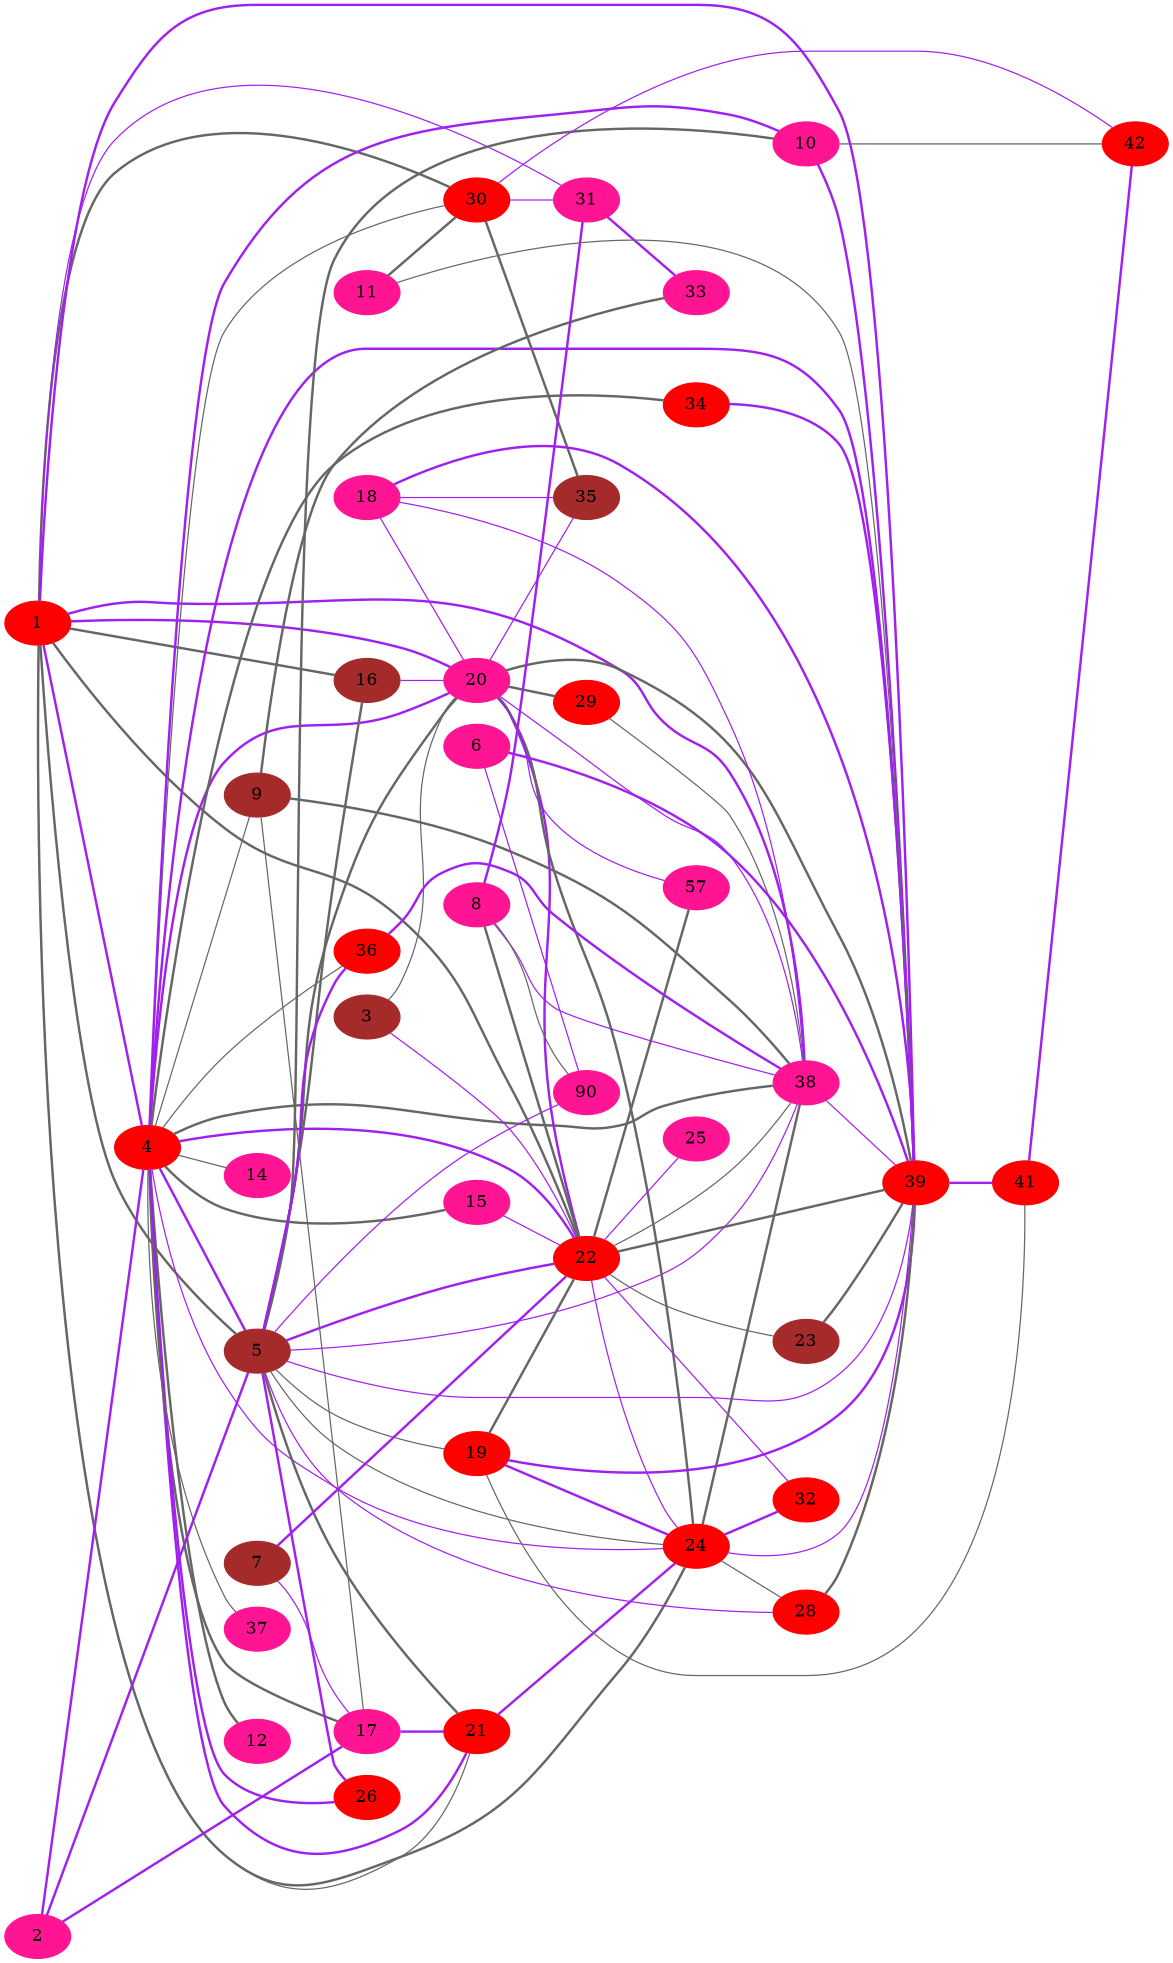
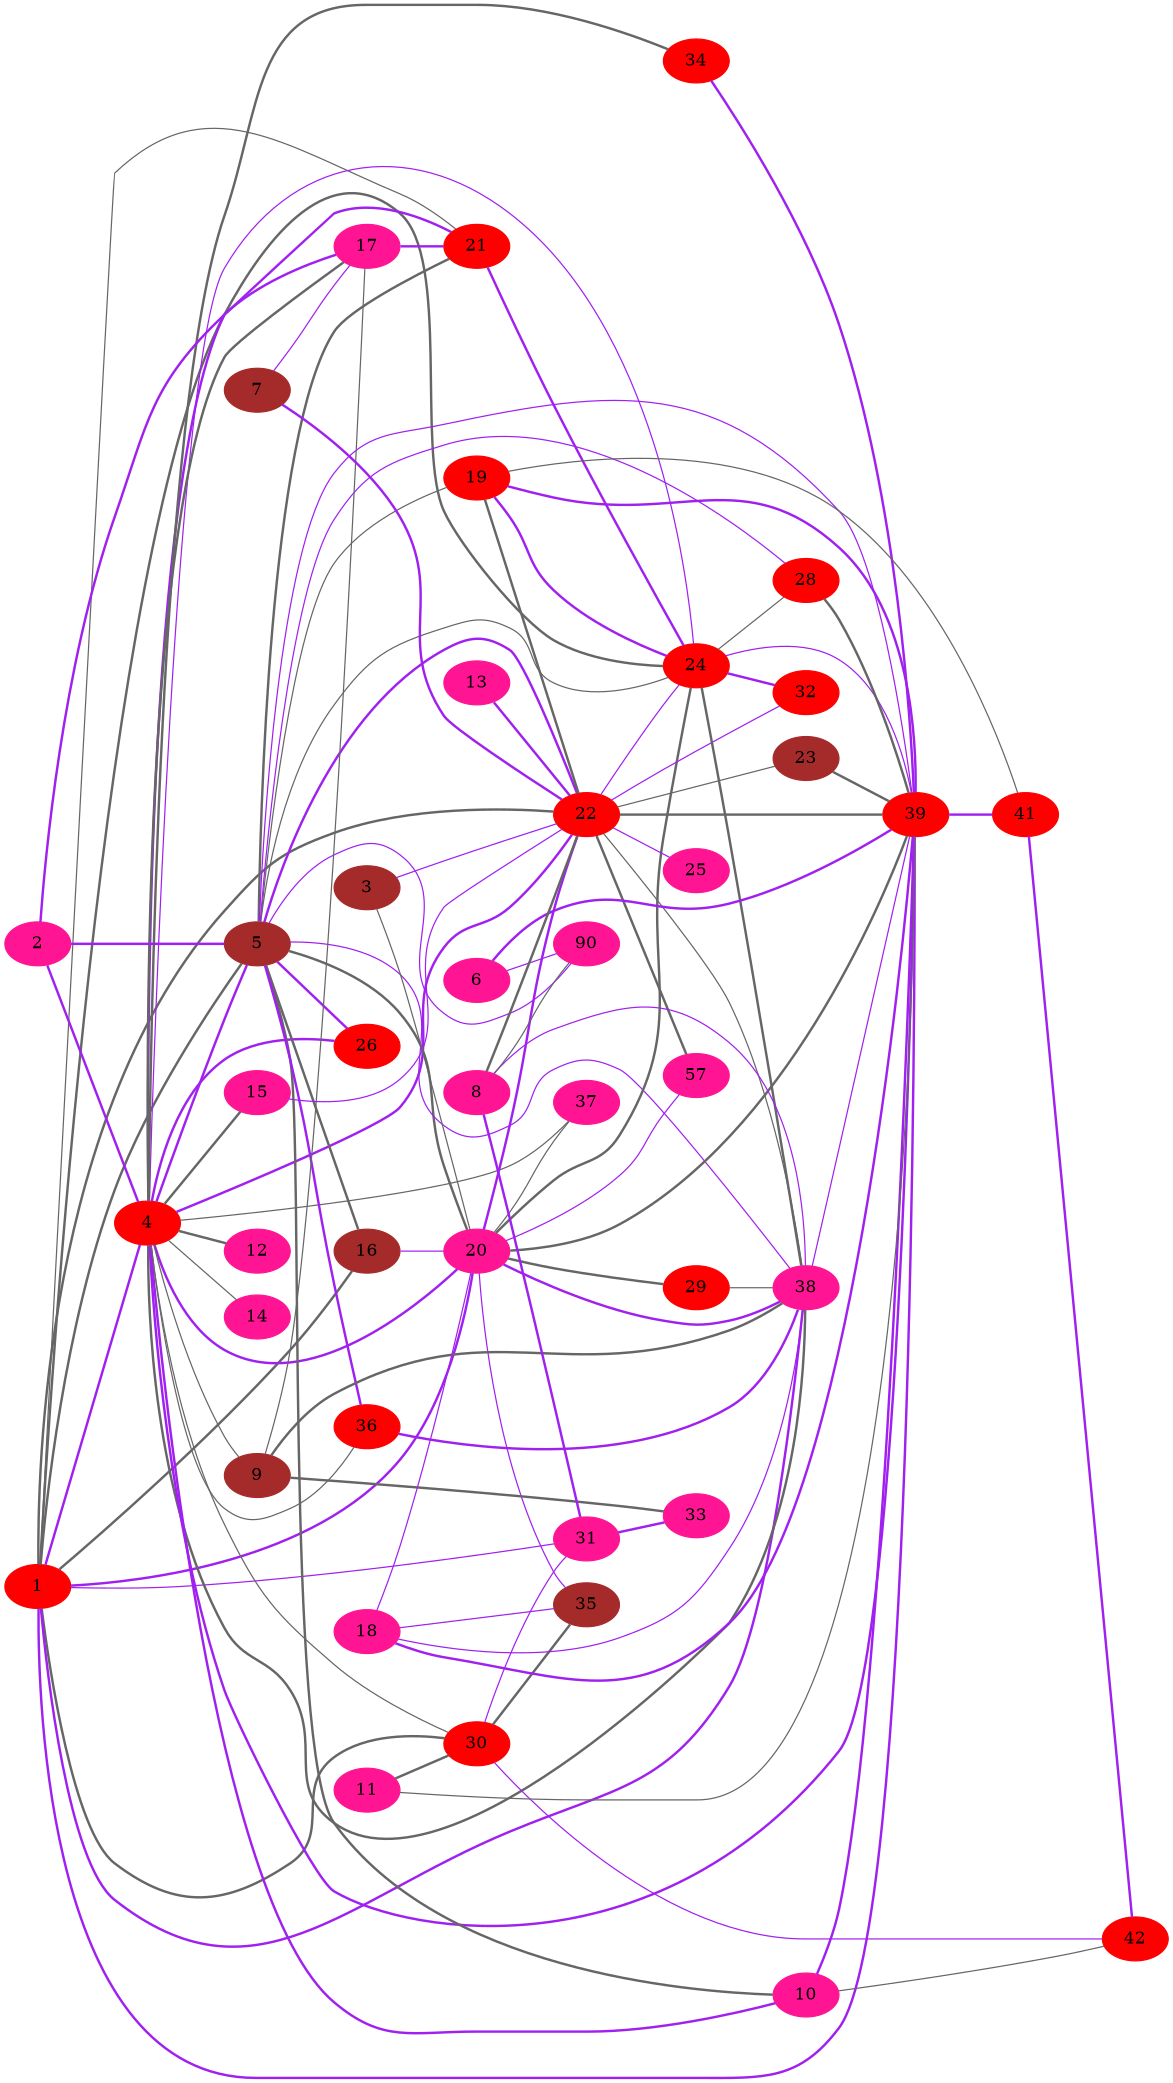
none -> (477, 683)
(754, 893) -> (639, 1316)
none -> (532, 1177)
